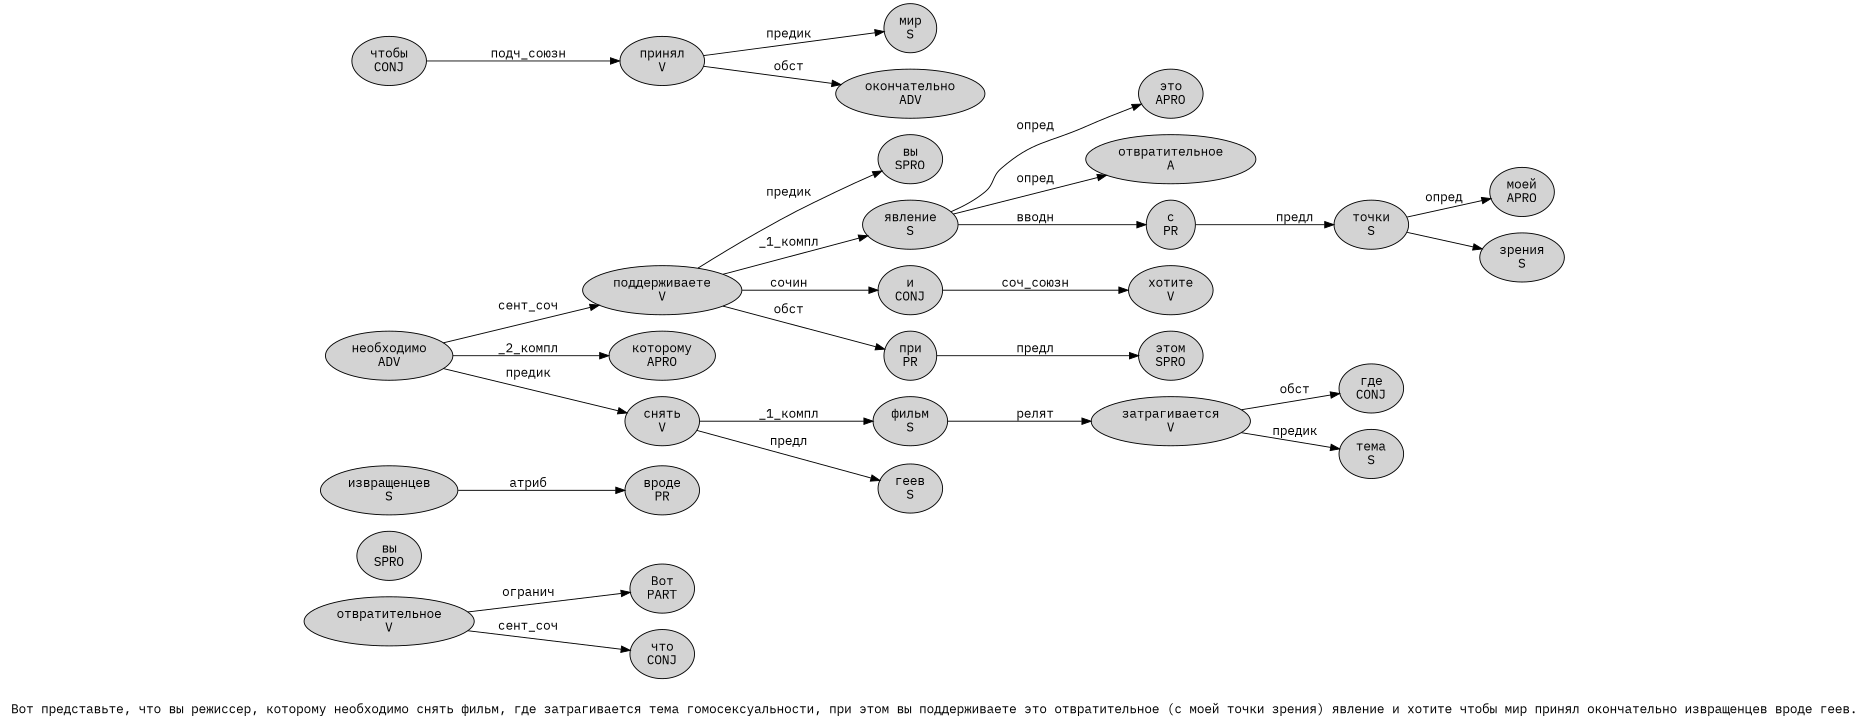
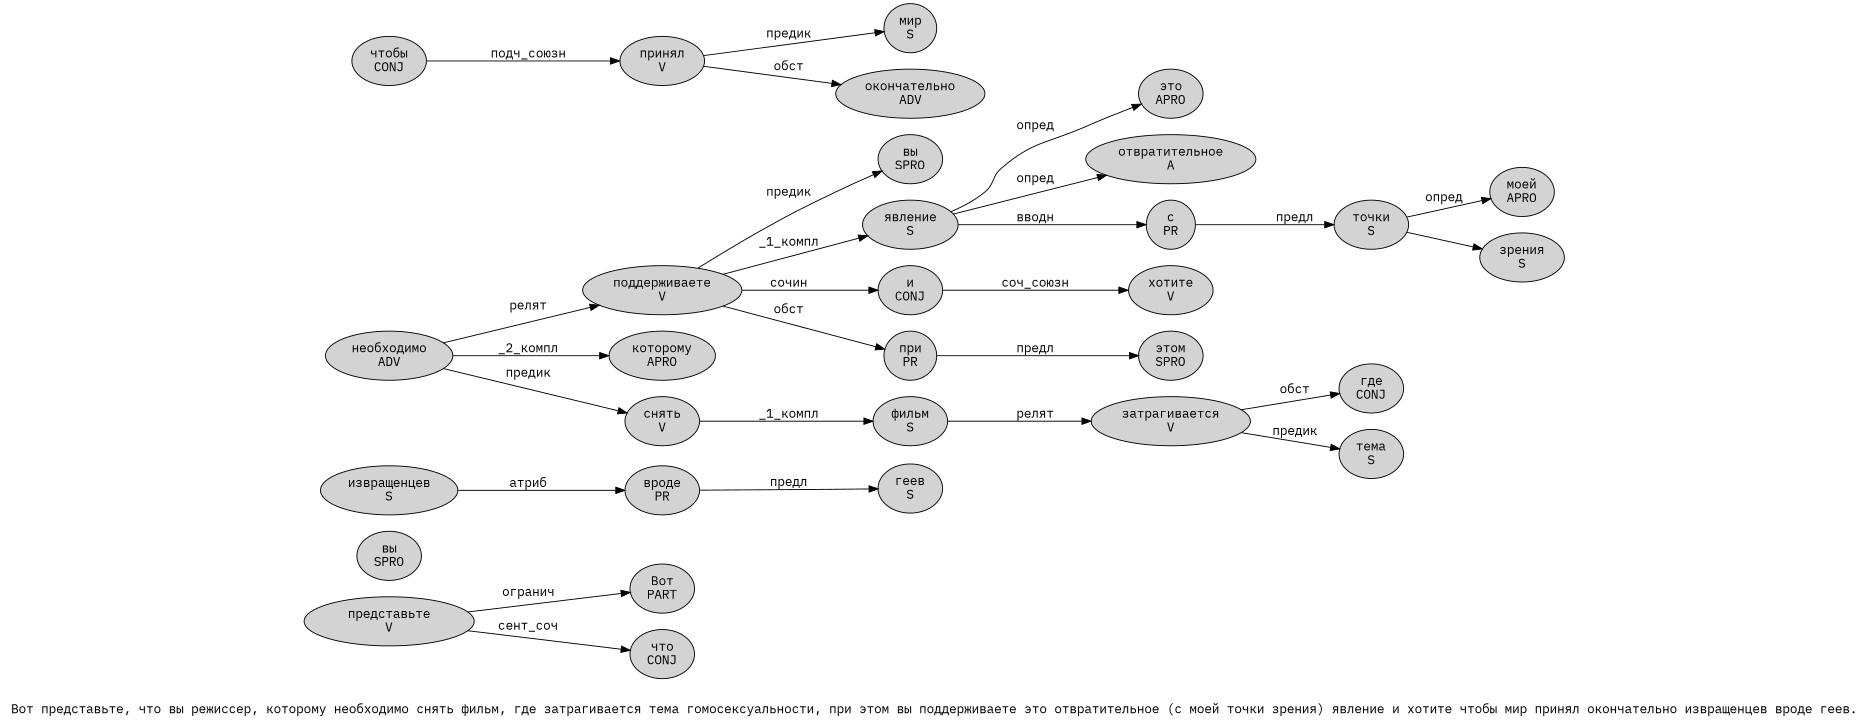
(528, 306) -> (528, 306)
(784, 454) -> (784, 490)
(389, 621) -> (389, 621)
